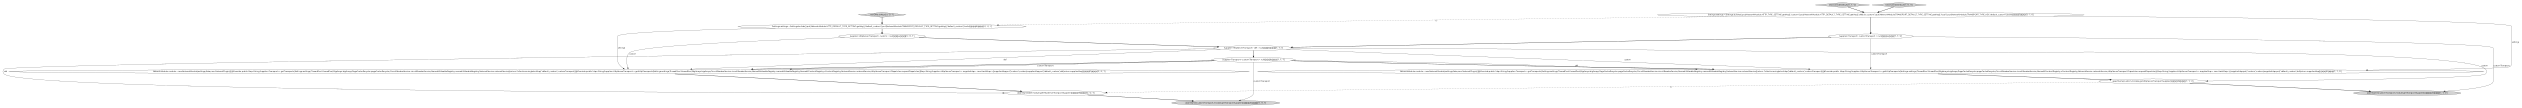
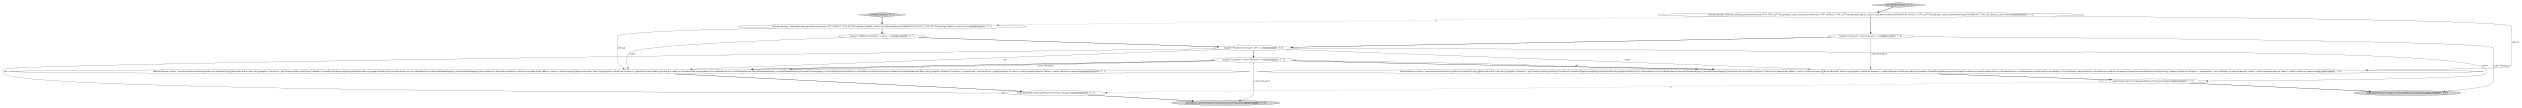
(1842, 5) -> none
